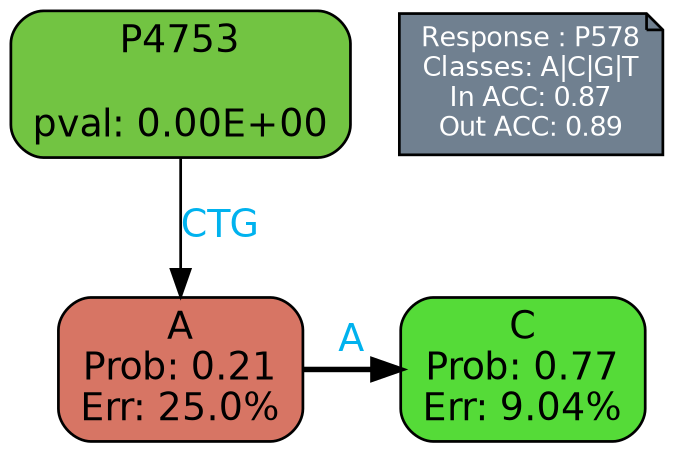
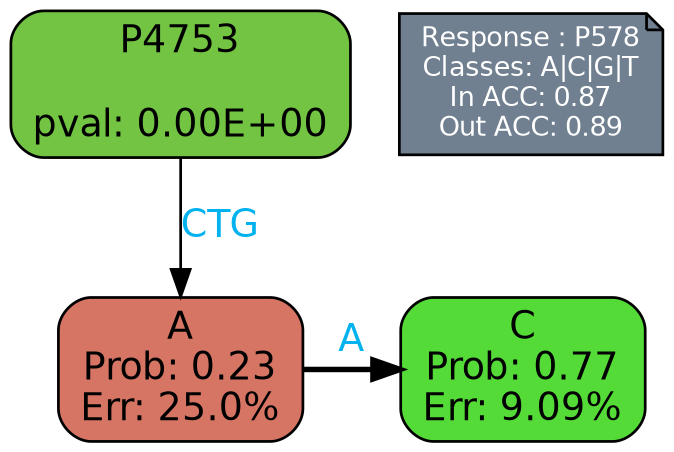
(181, 369) -> (181, 369)
(523, 369) -> (523, 369)
